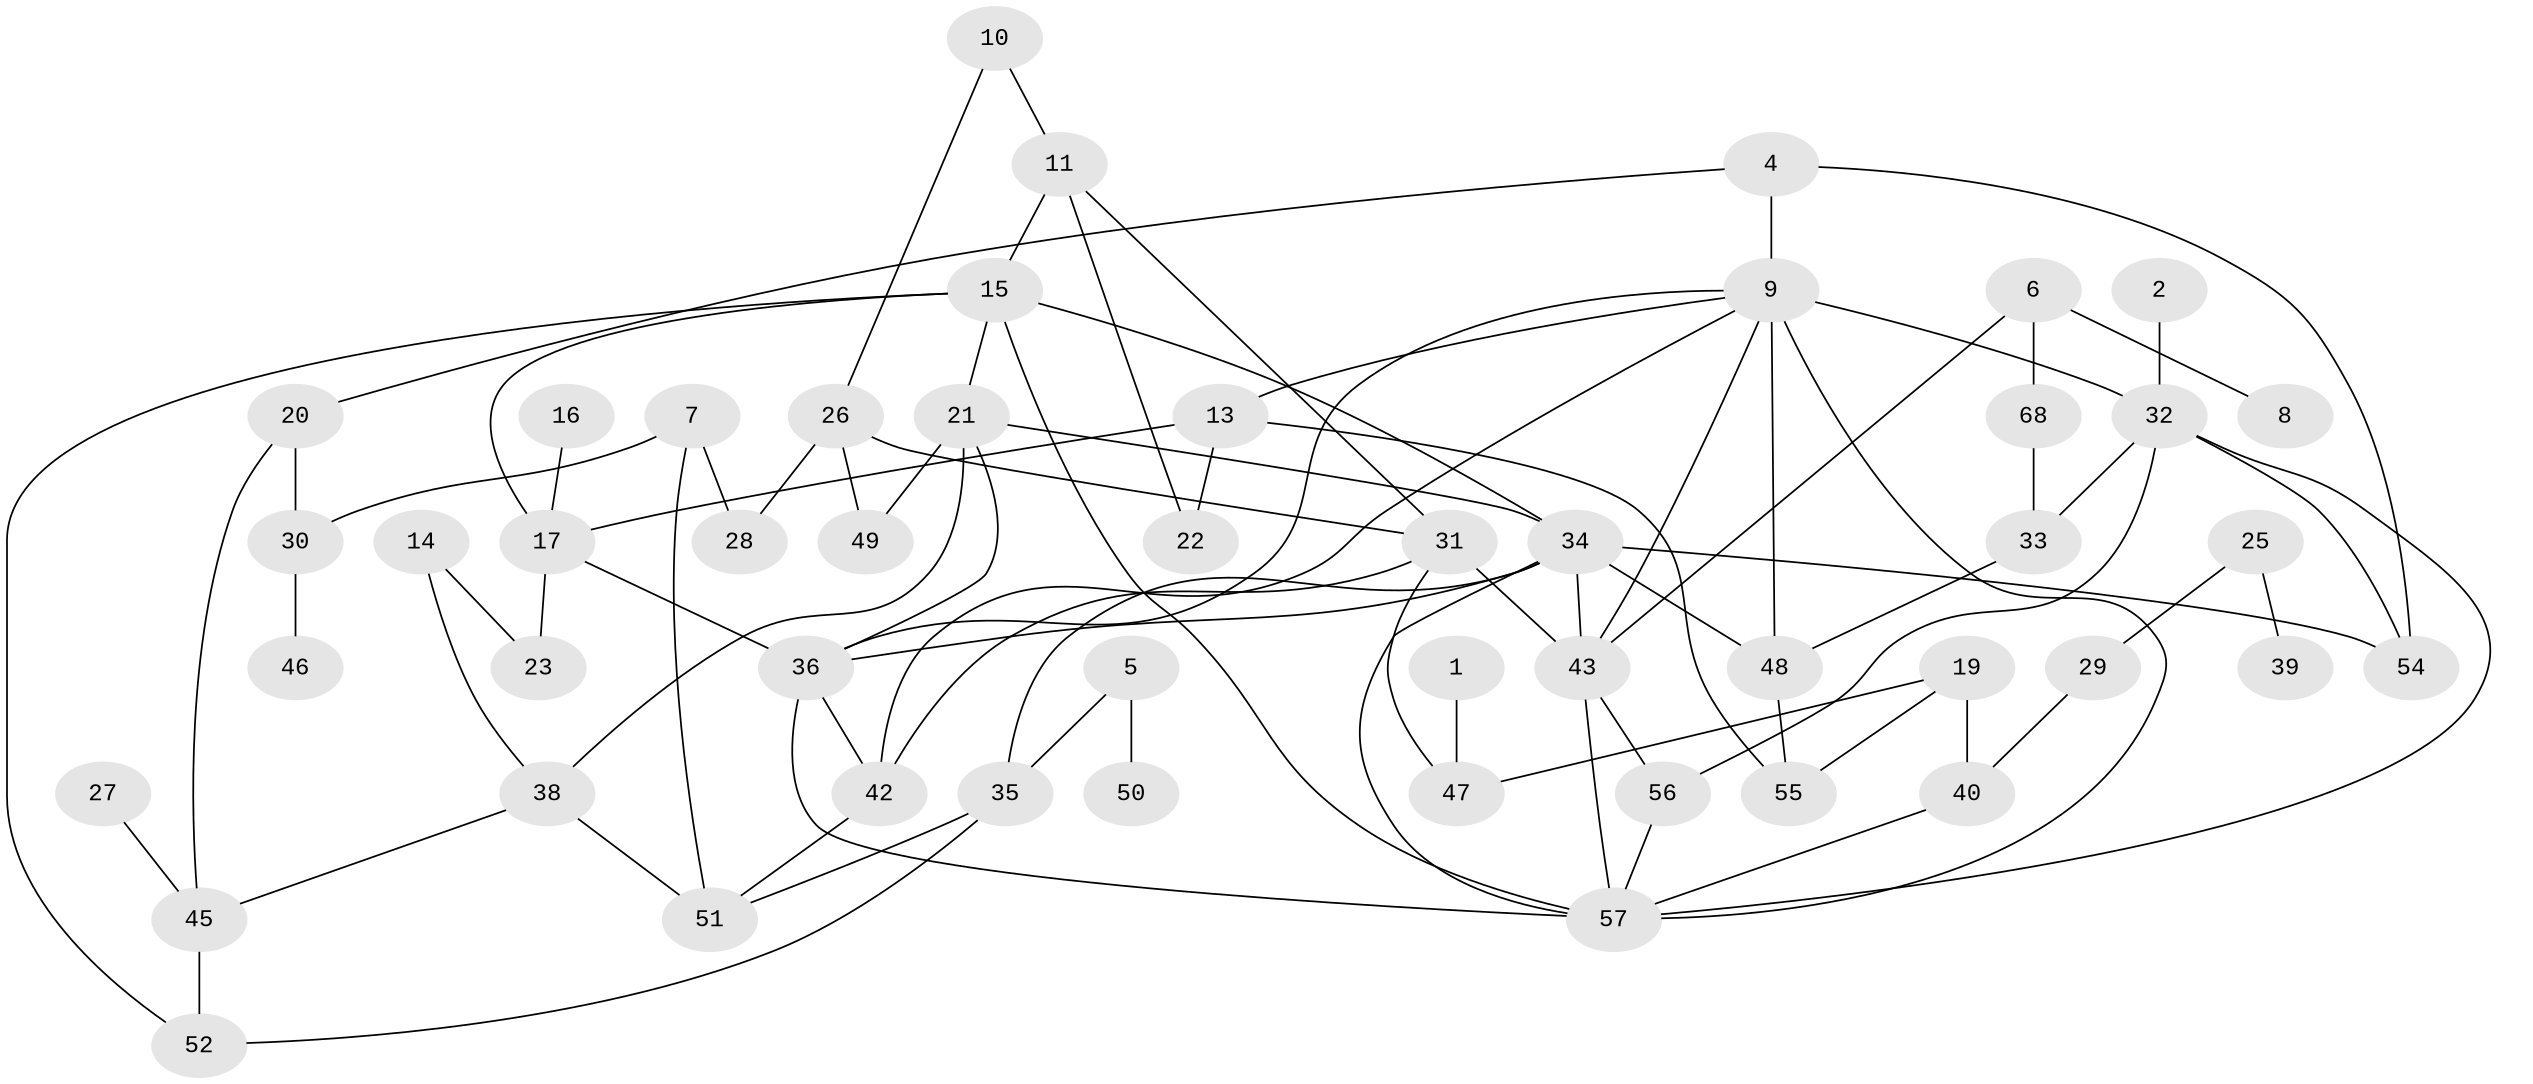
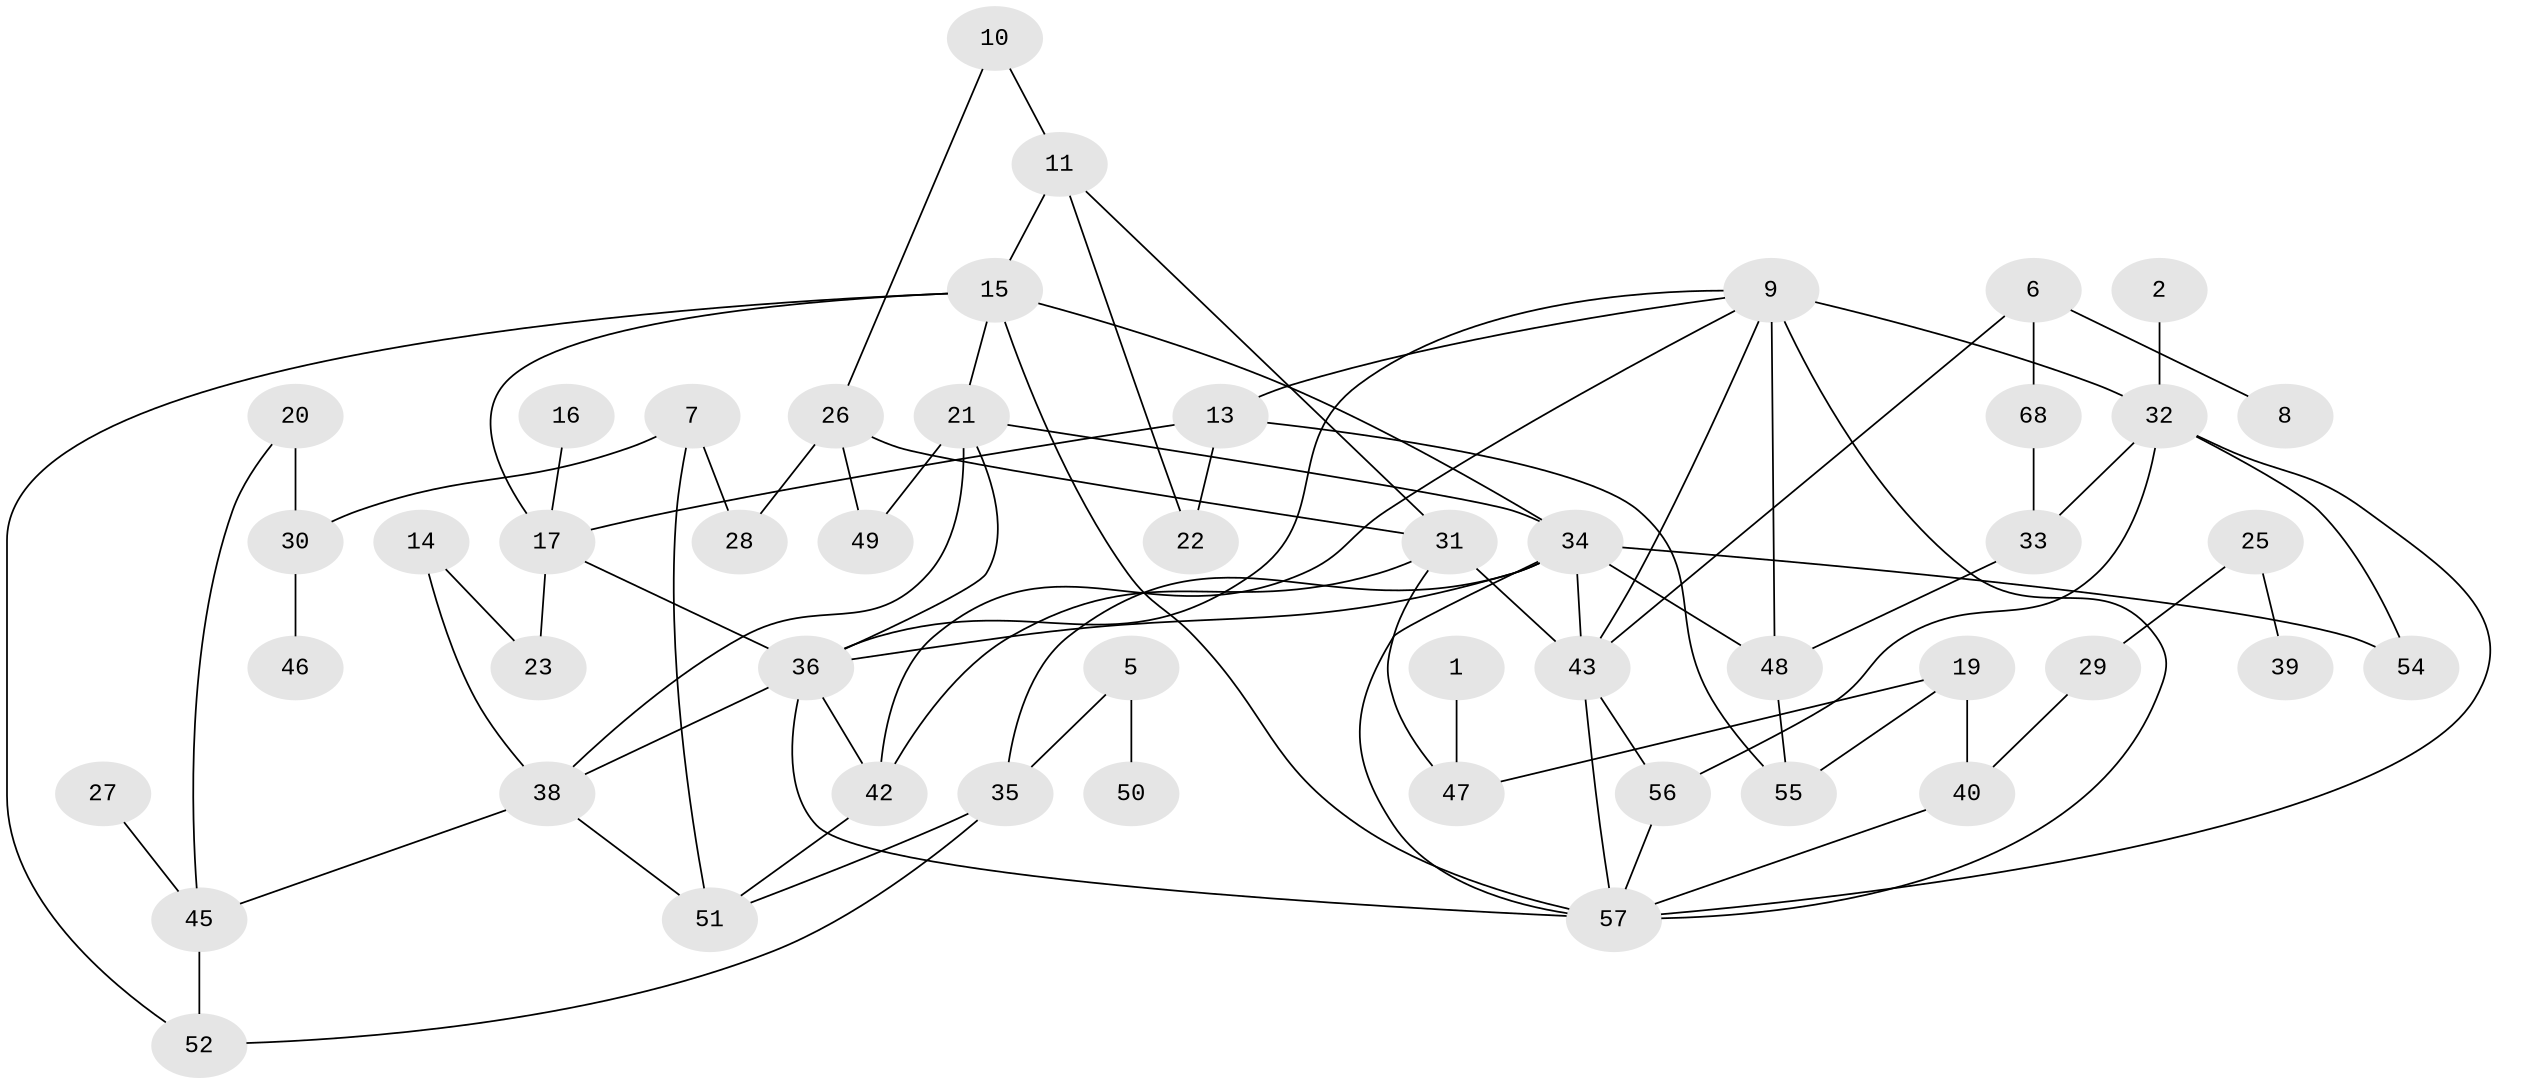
(1771, 164) -> none
none -> (668, 735)
